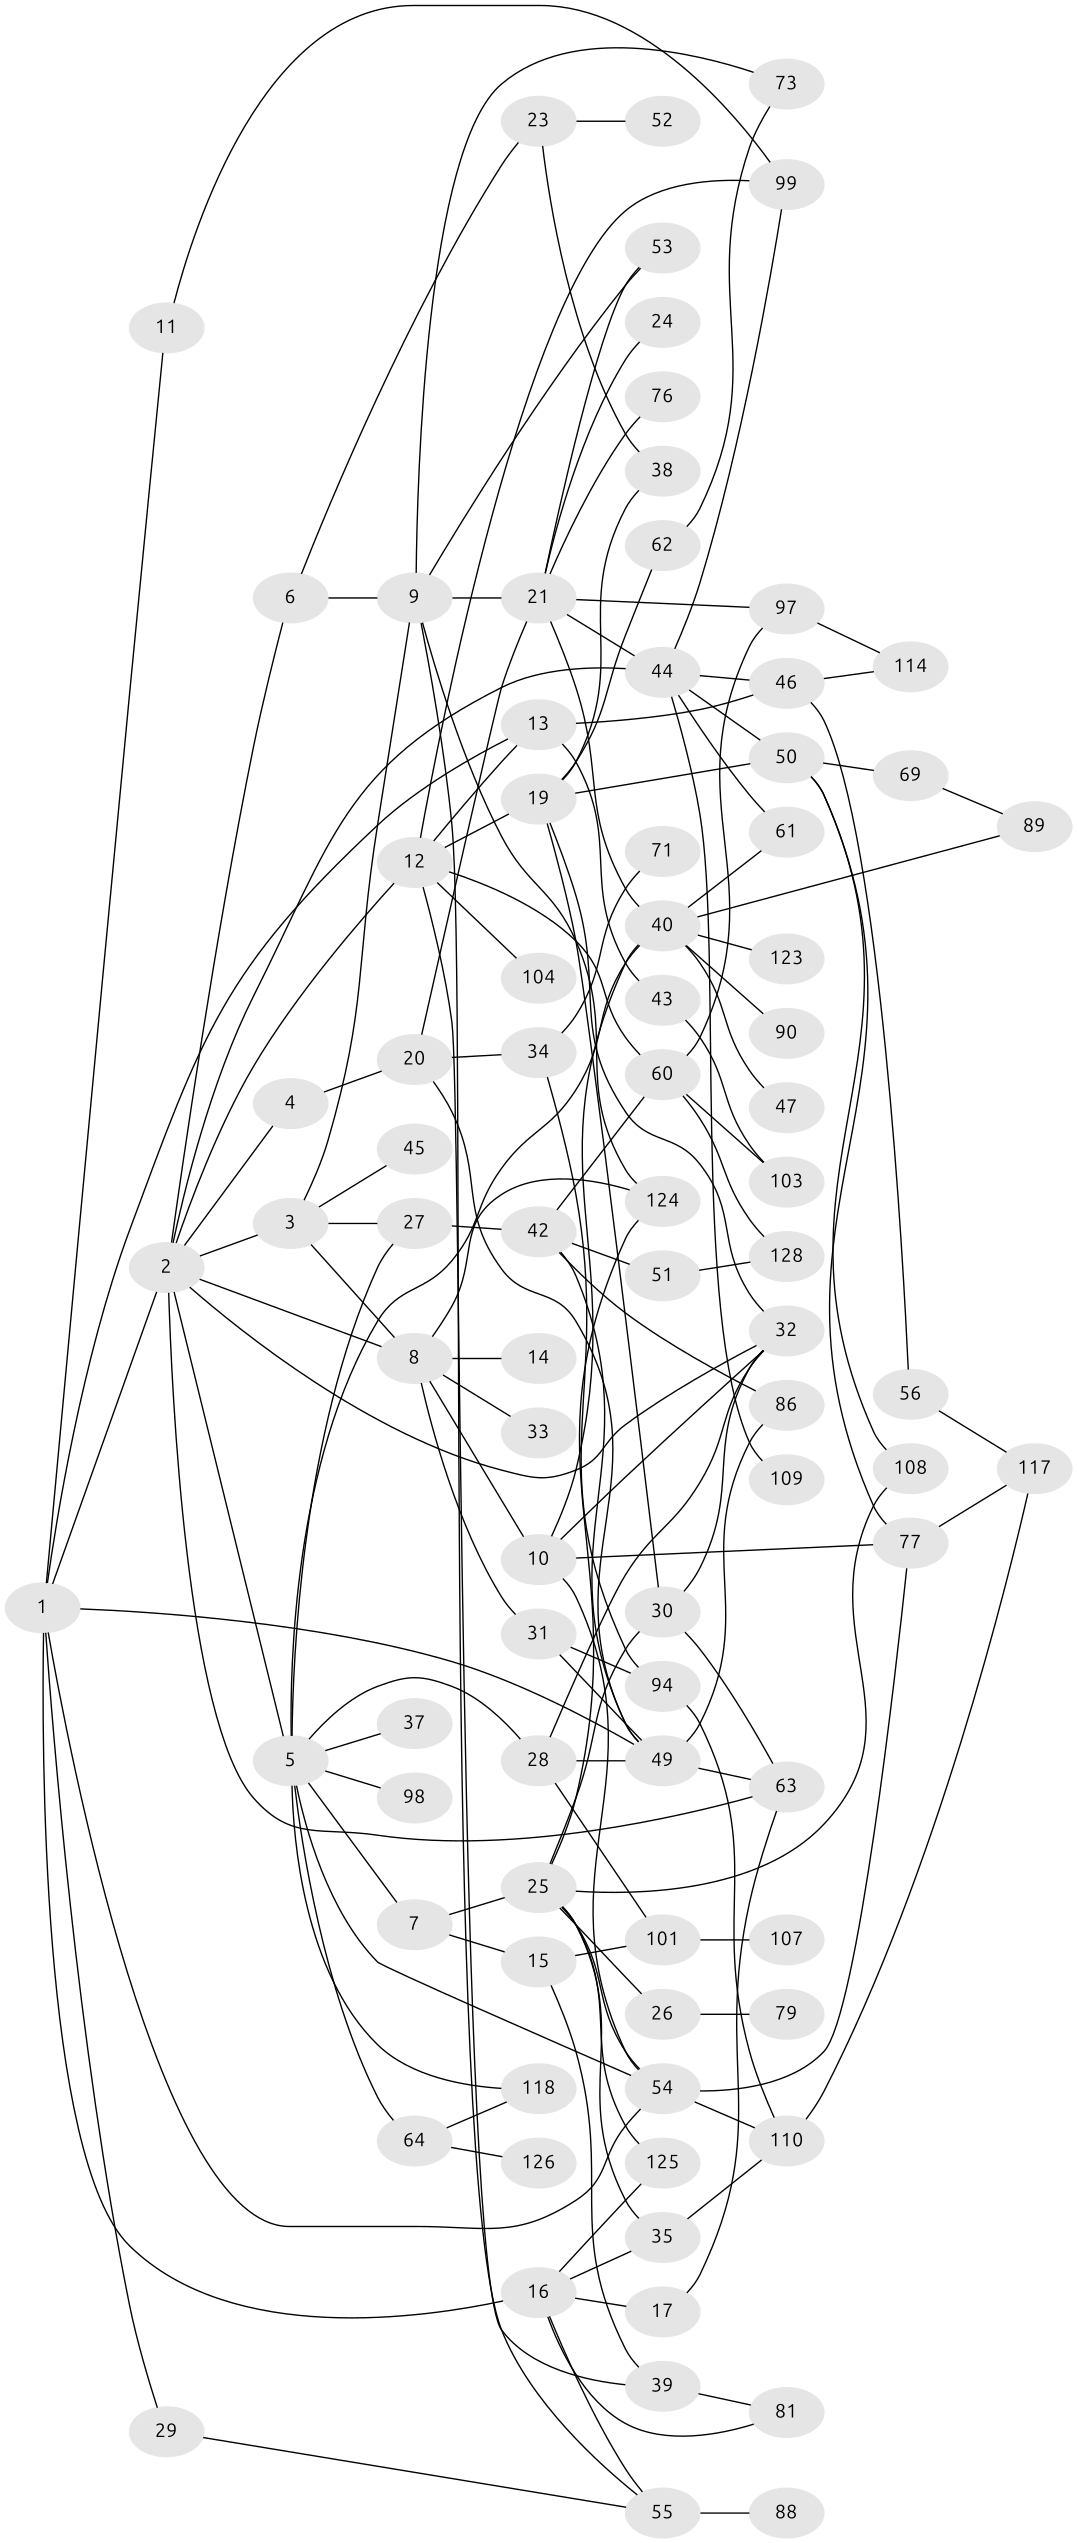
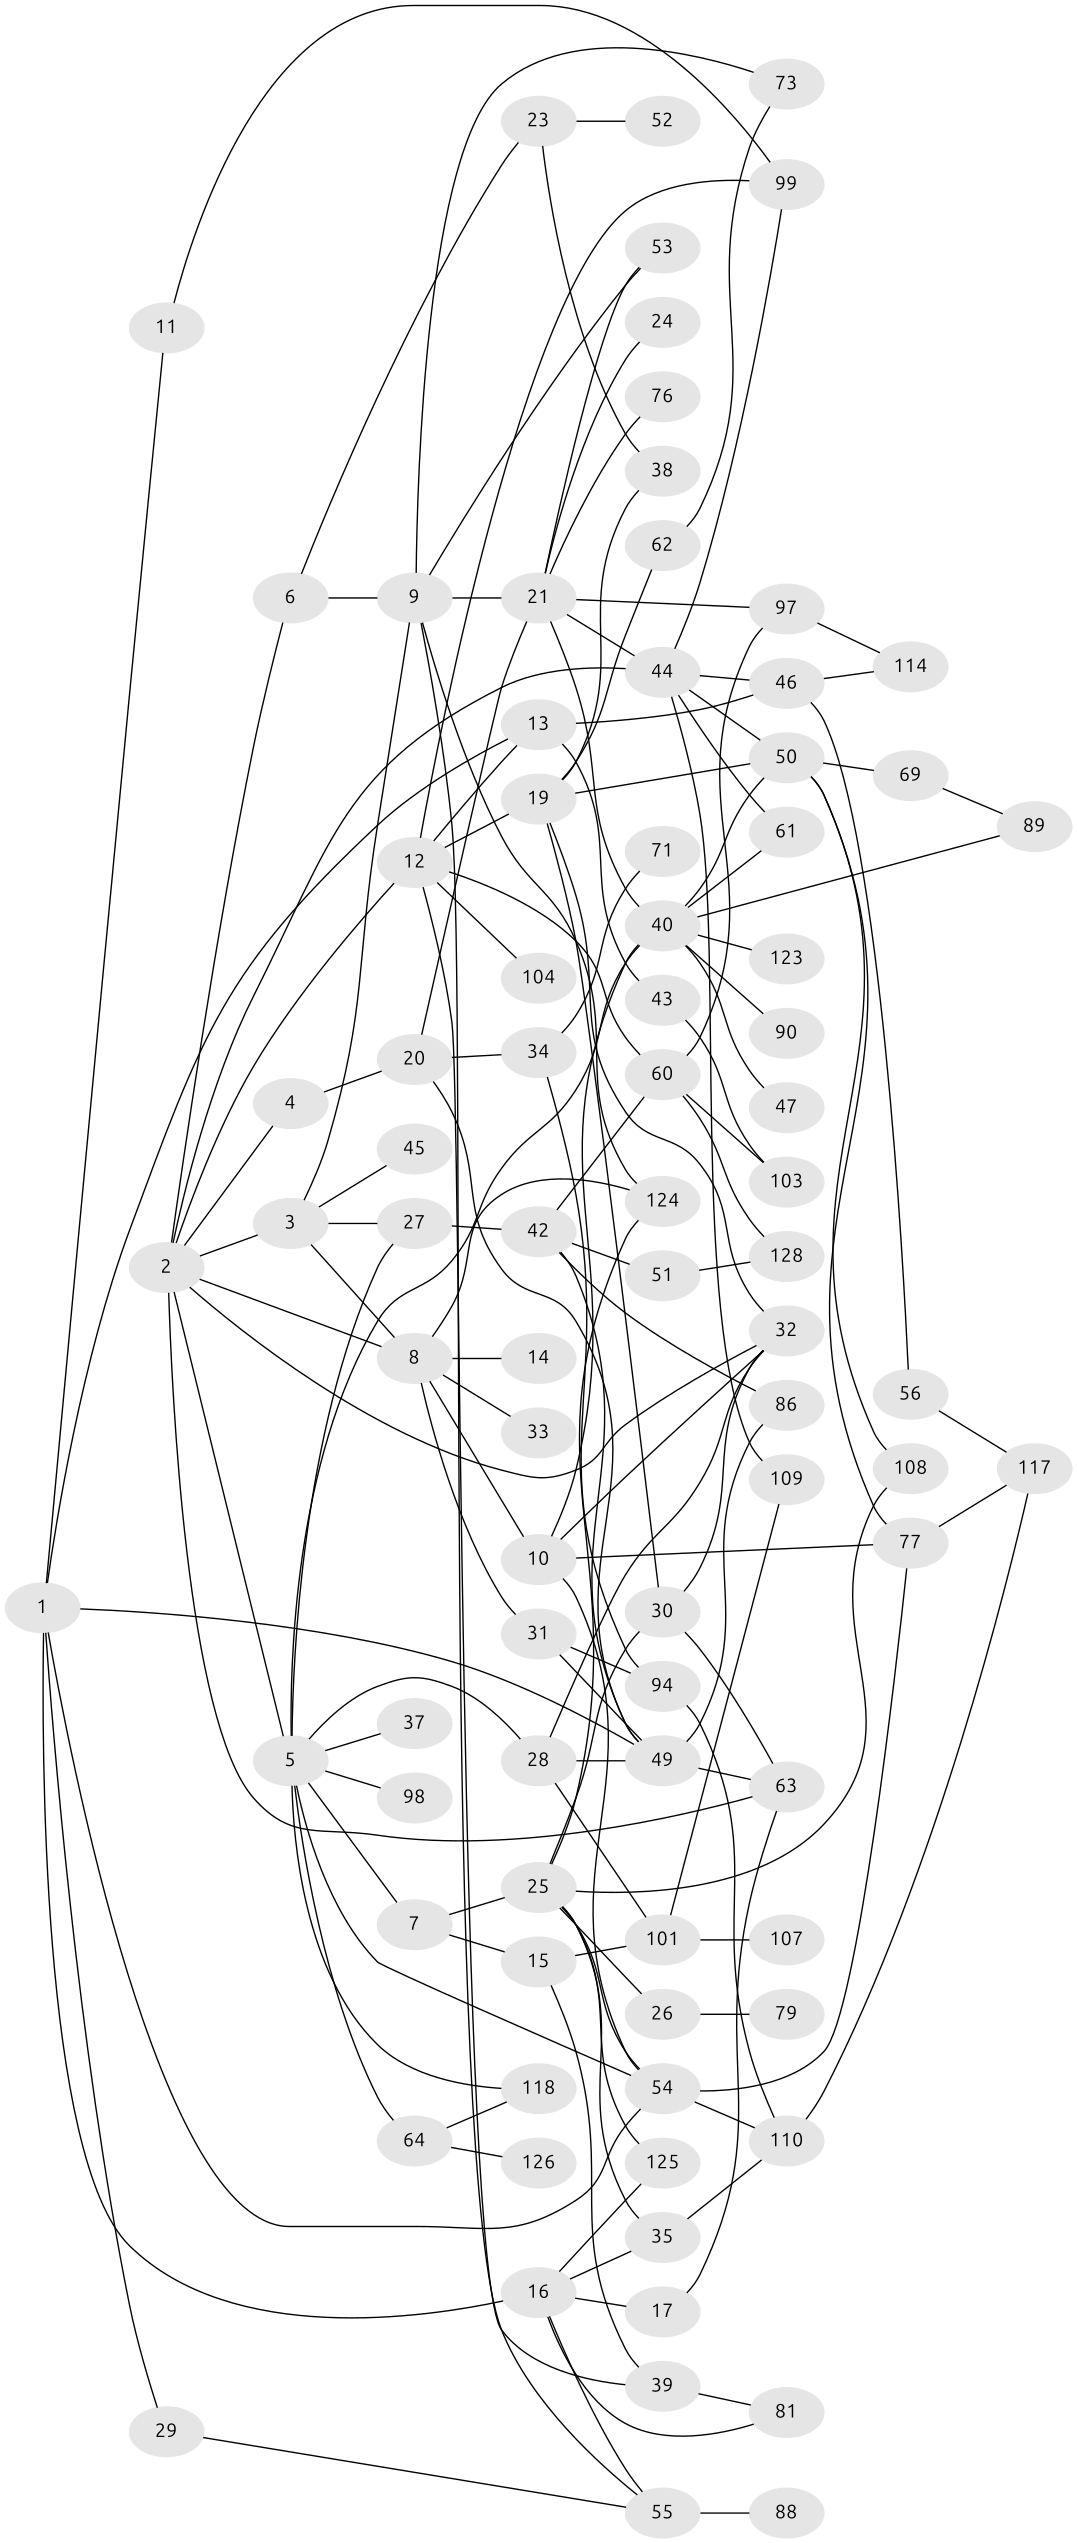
none -> (717, 859)
(105, 1438) -> none
none -> (725, 1710)
